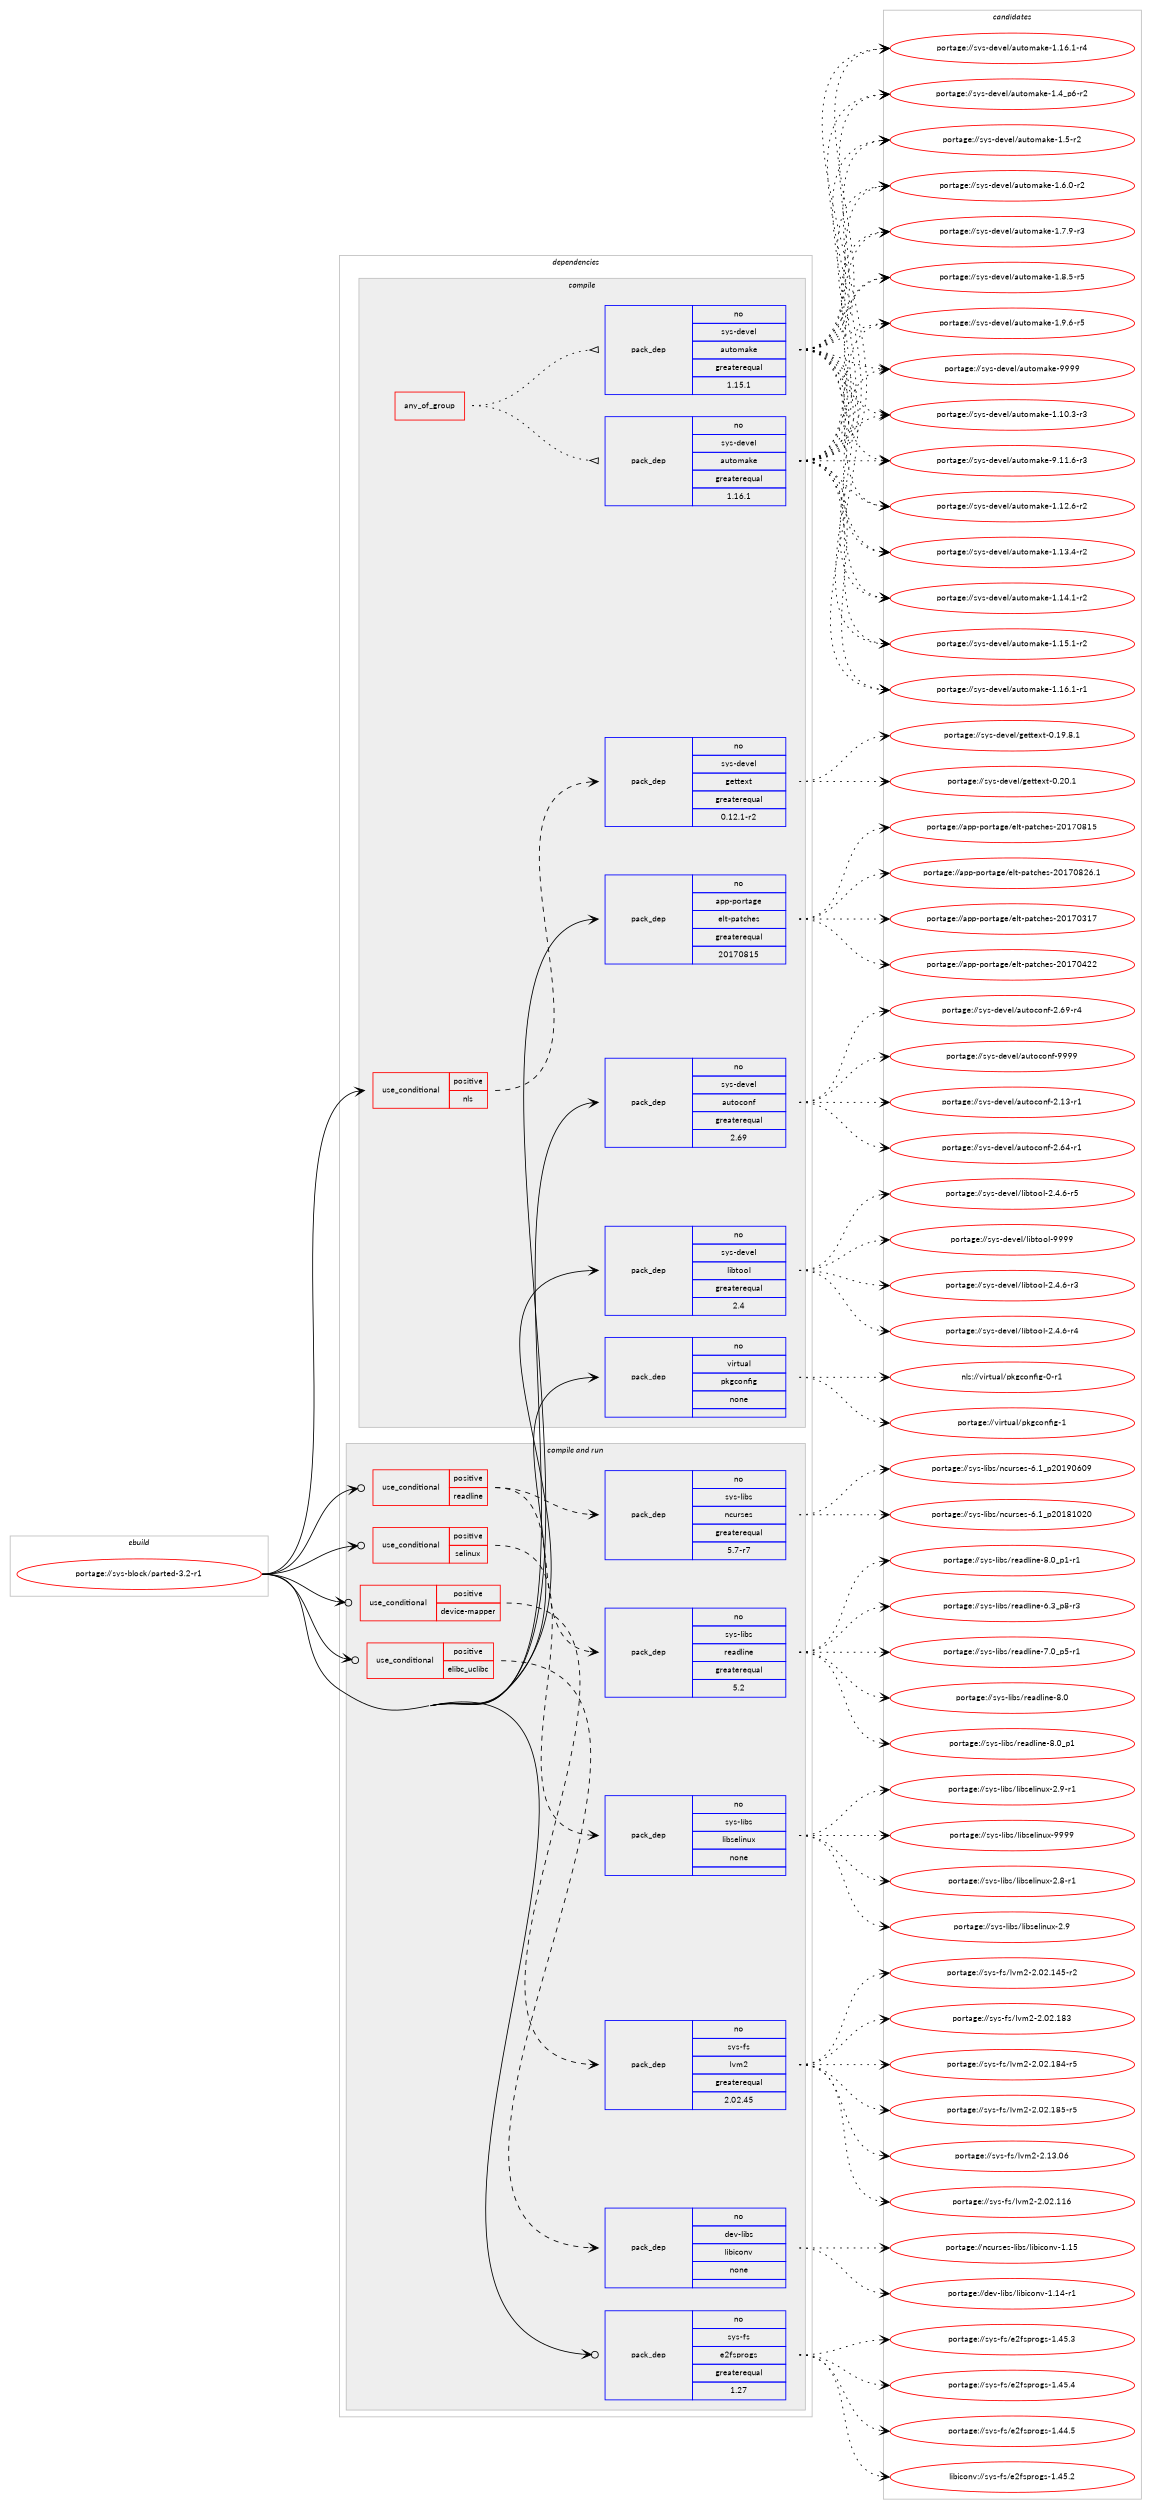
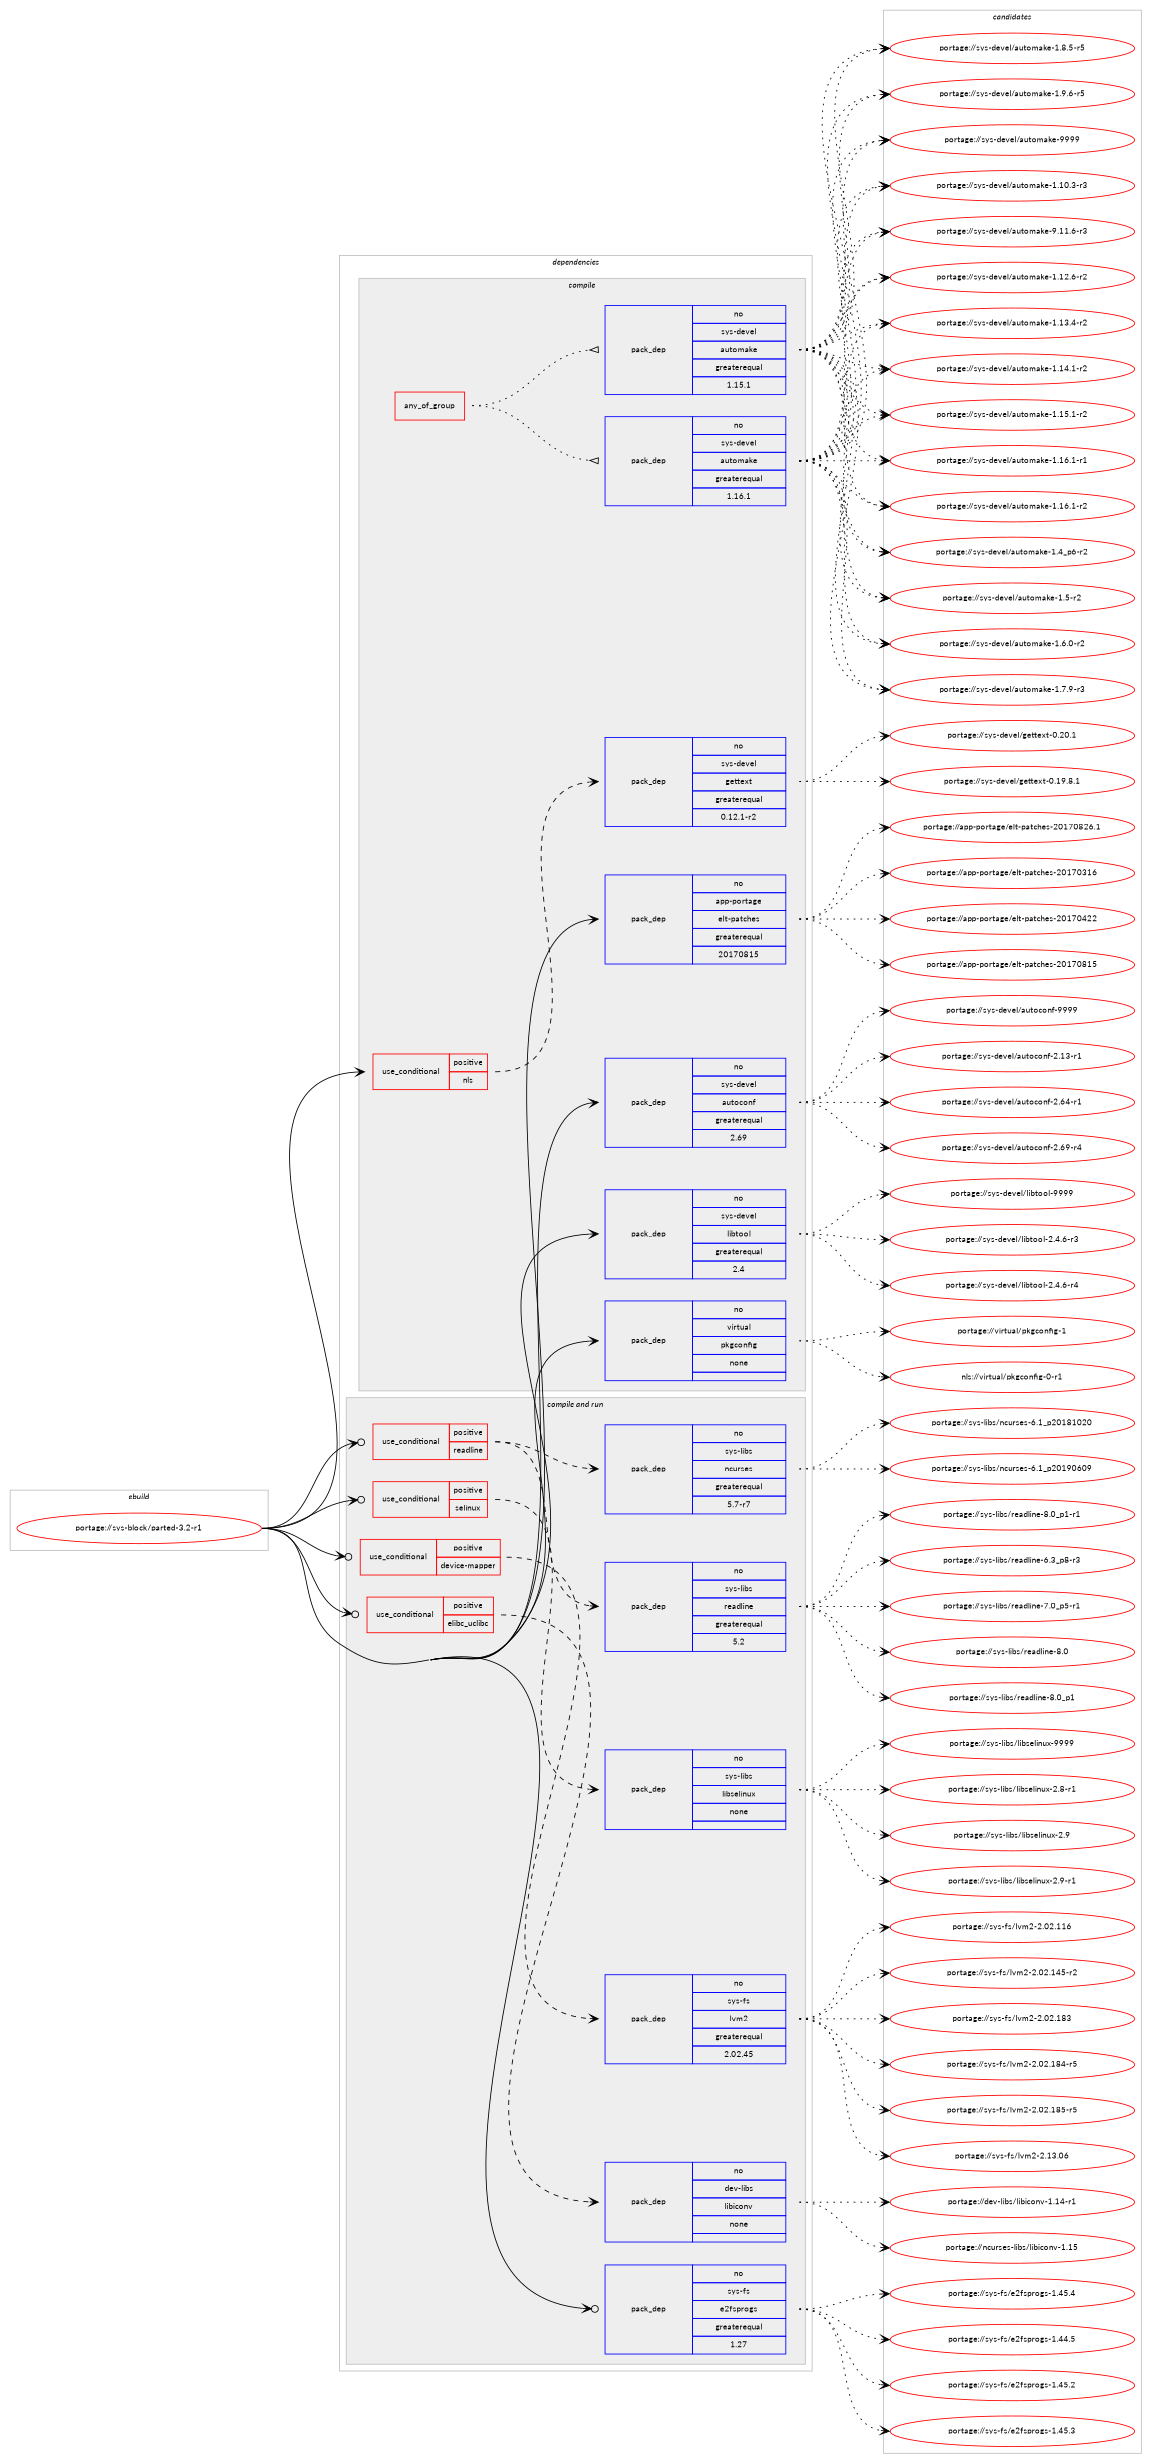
(1012, 48) -> (1012, 507)
(1012, 919) -> (1012, 873)
(1012, 1194) -> none
(1012, 2477) -> (1012, 2385)
